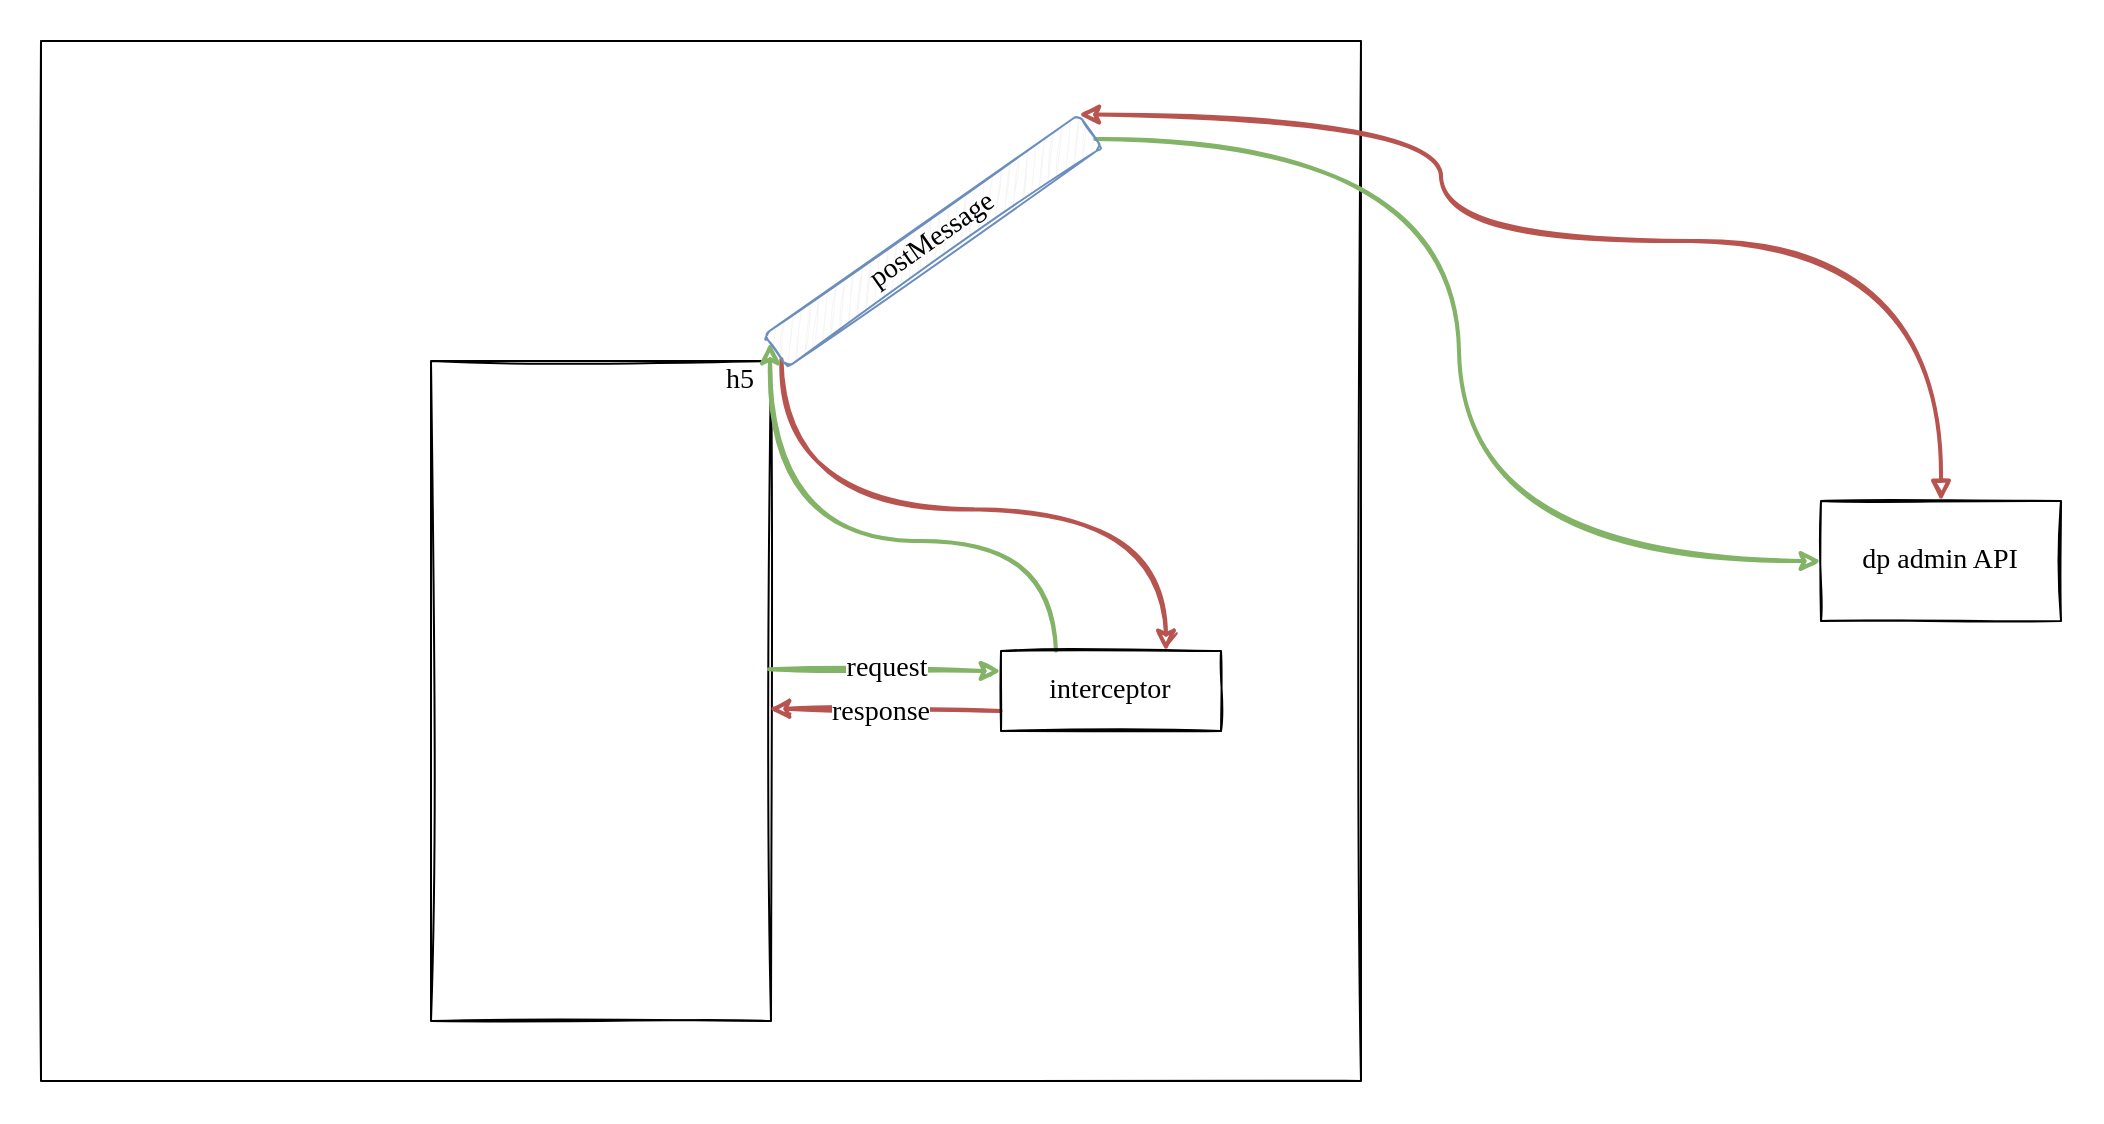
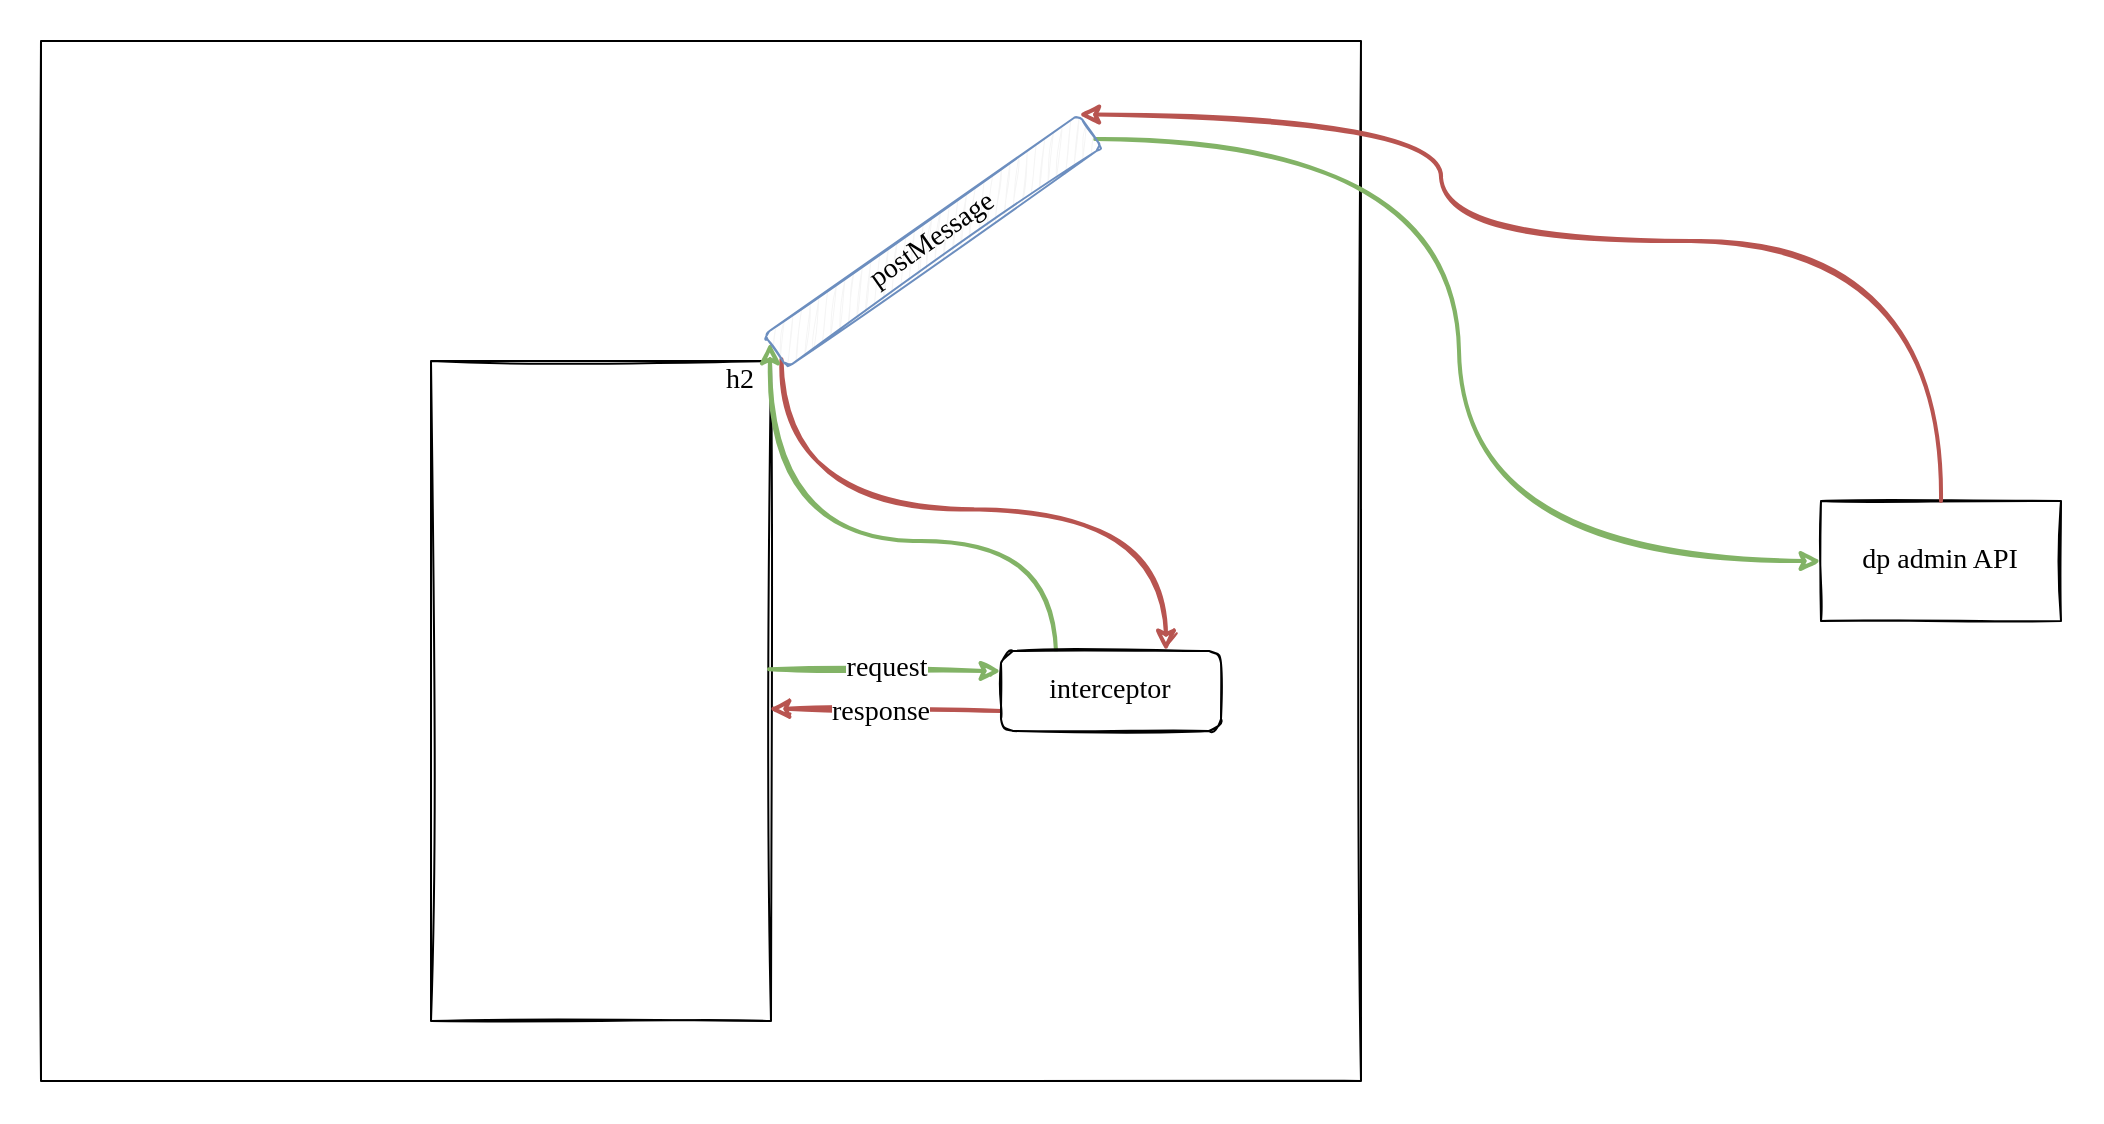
(1904, 332) -> (1903, 338)
(741, 381) -> (741, 381)
(1111, 691) -> (1111, 691)
